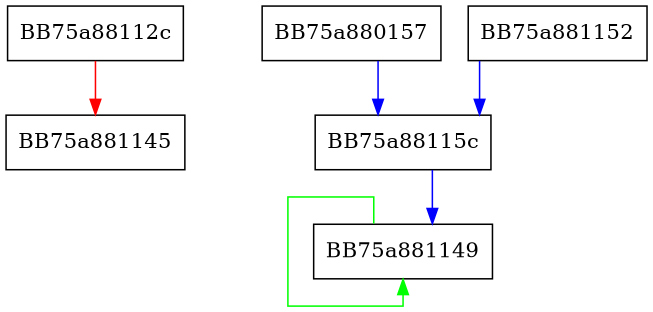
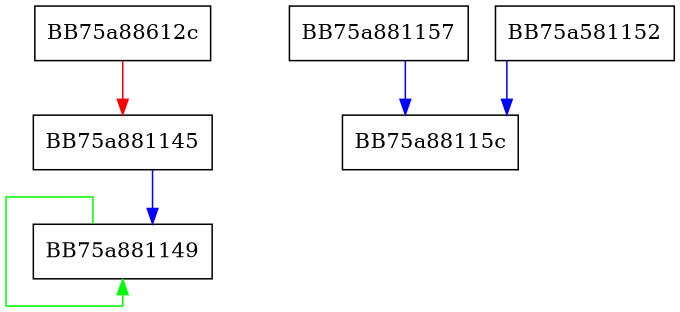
(95, 33) -> (123, 33)
(352, 33) -> (379, 33)
(558, 33) -> (585, 33)
(432, 189) -> (153, 189)
